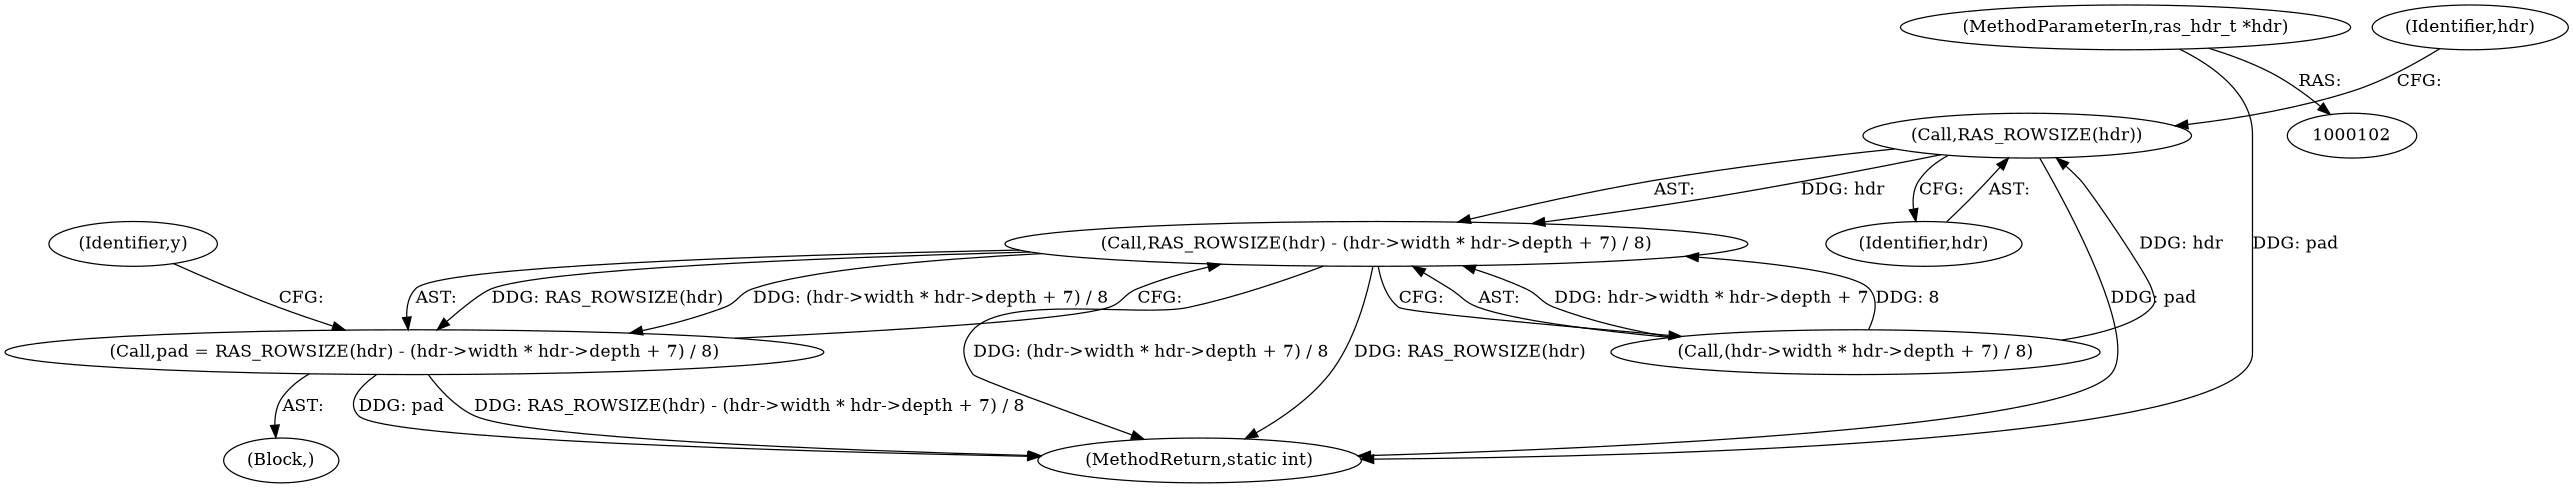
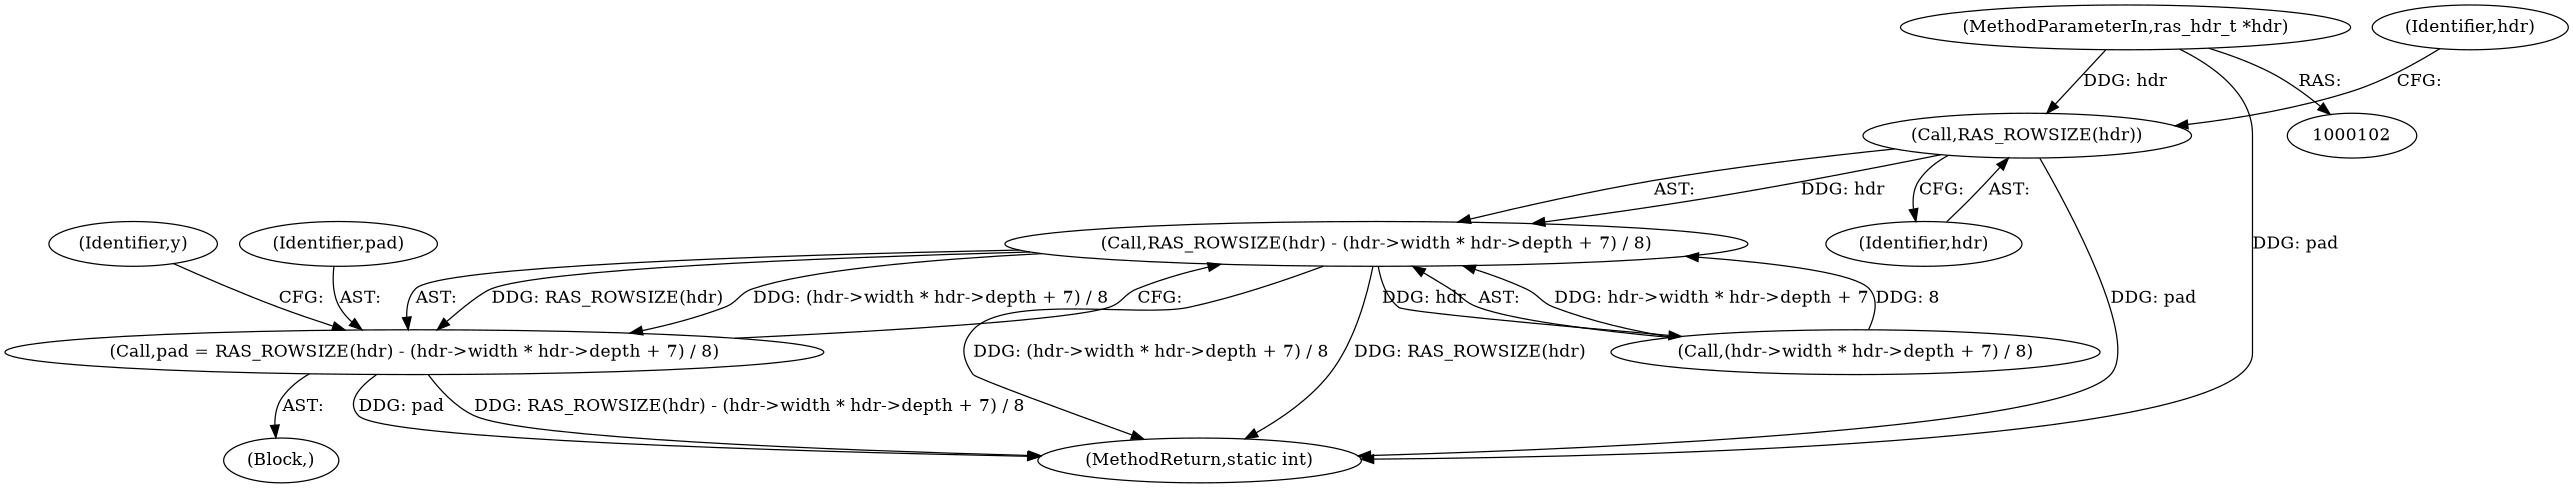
none -> (338, 244)
(2144, 274) -> (2080, 77)
(1424, 298) -> (1424, 298)
